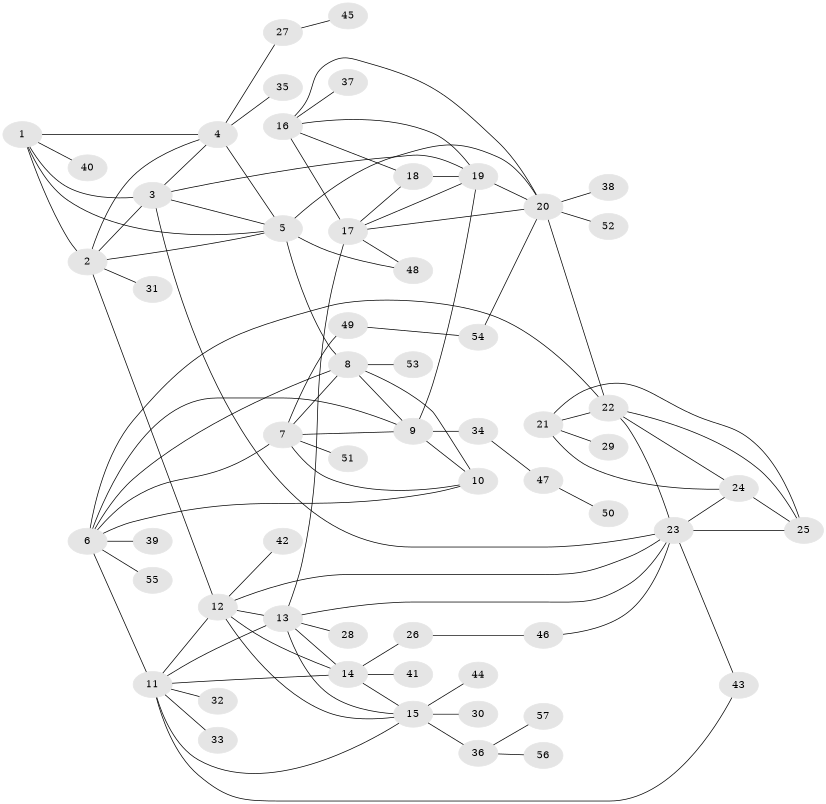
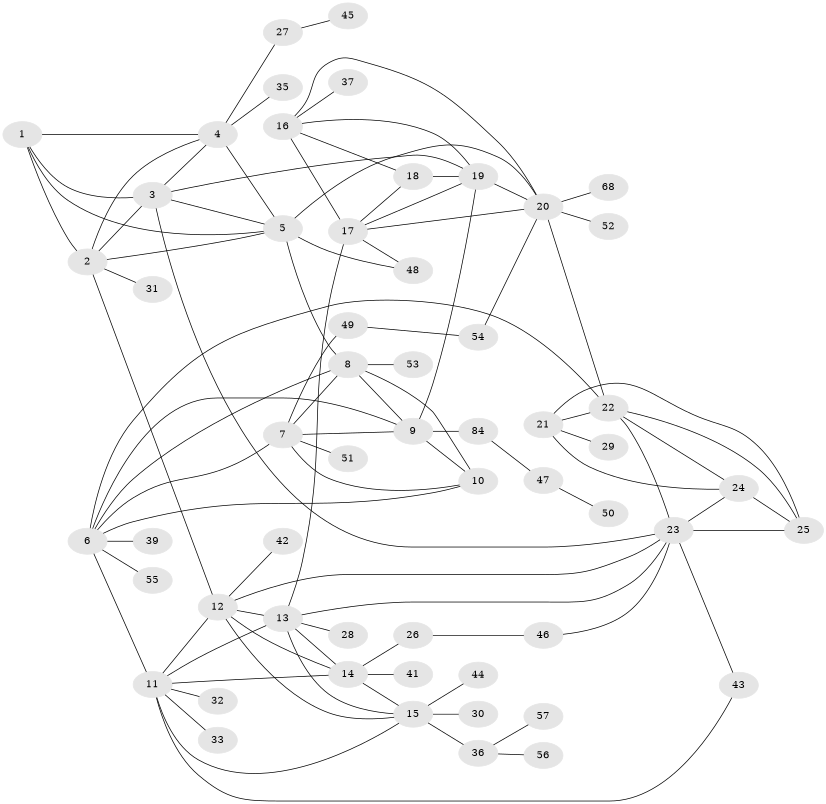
(88, 168) -> none
(609, 187) -> (609, 187)
(478, 431) -> (478, 431)
